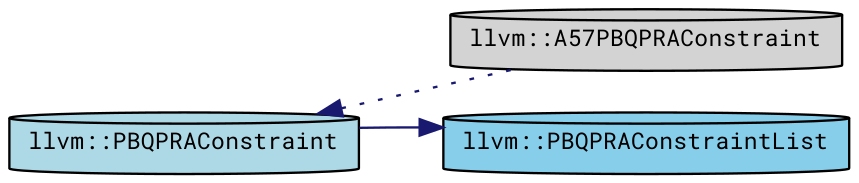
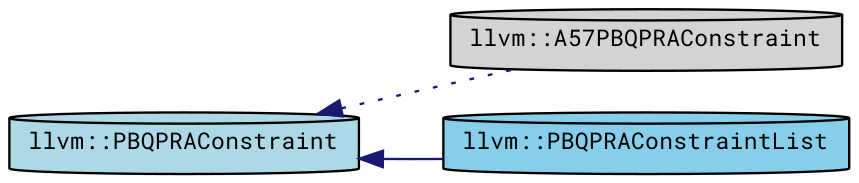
(389, 127) -> (413, 159)
